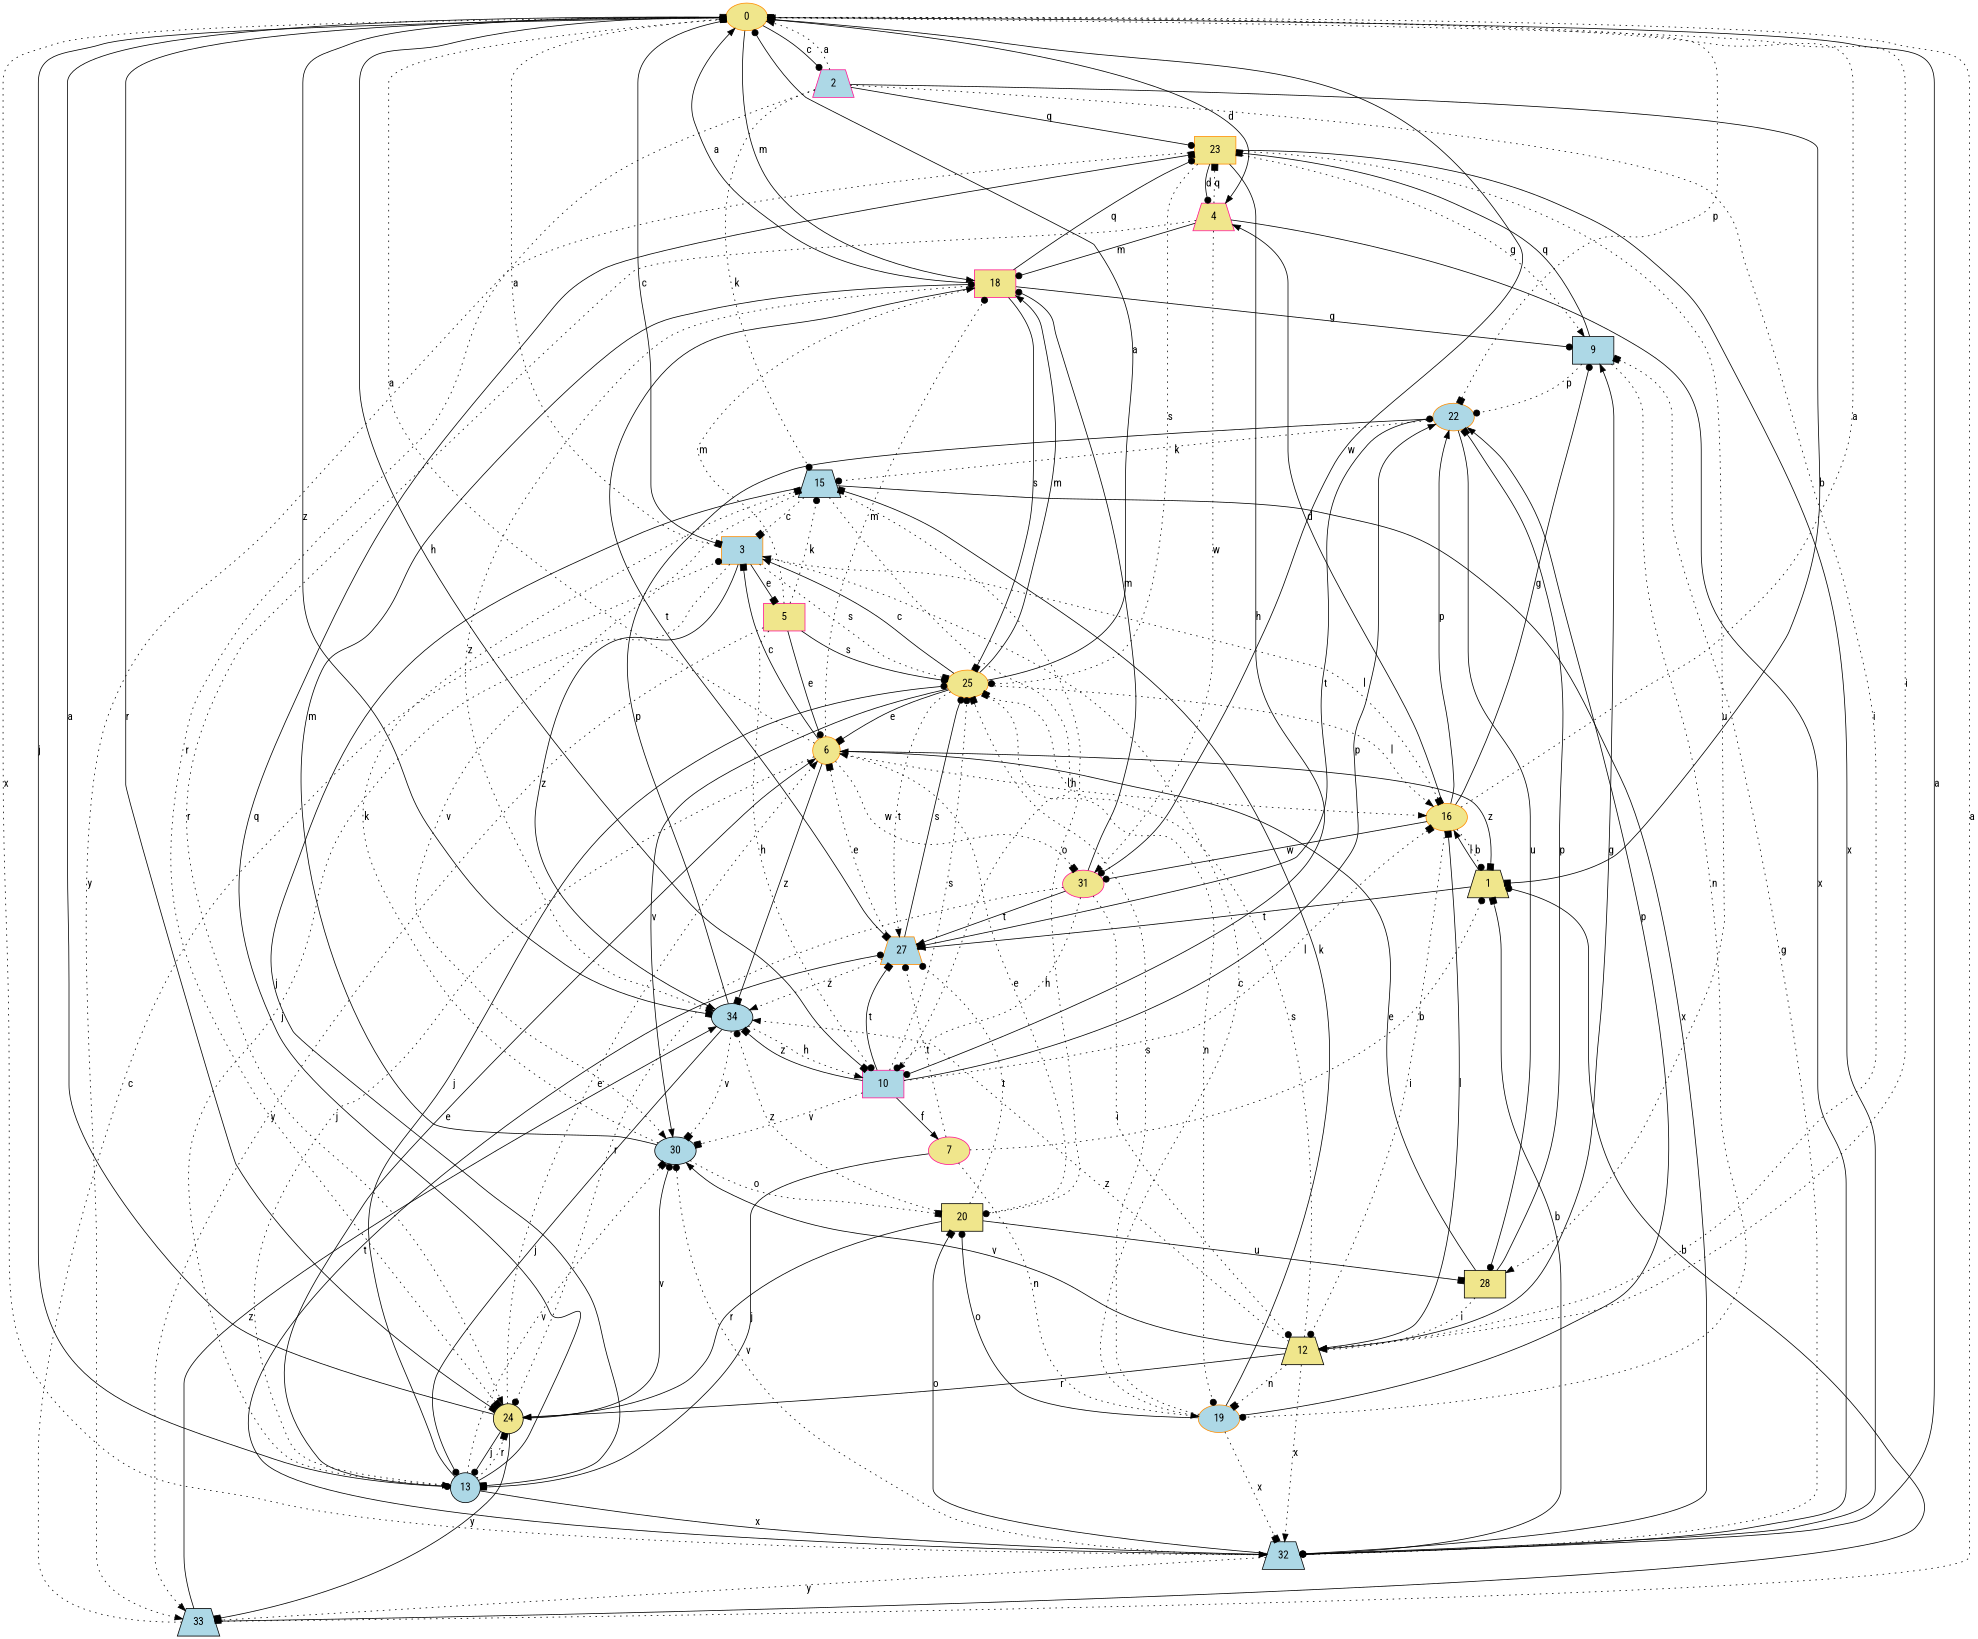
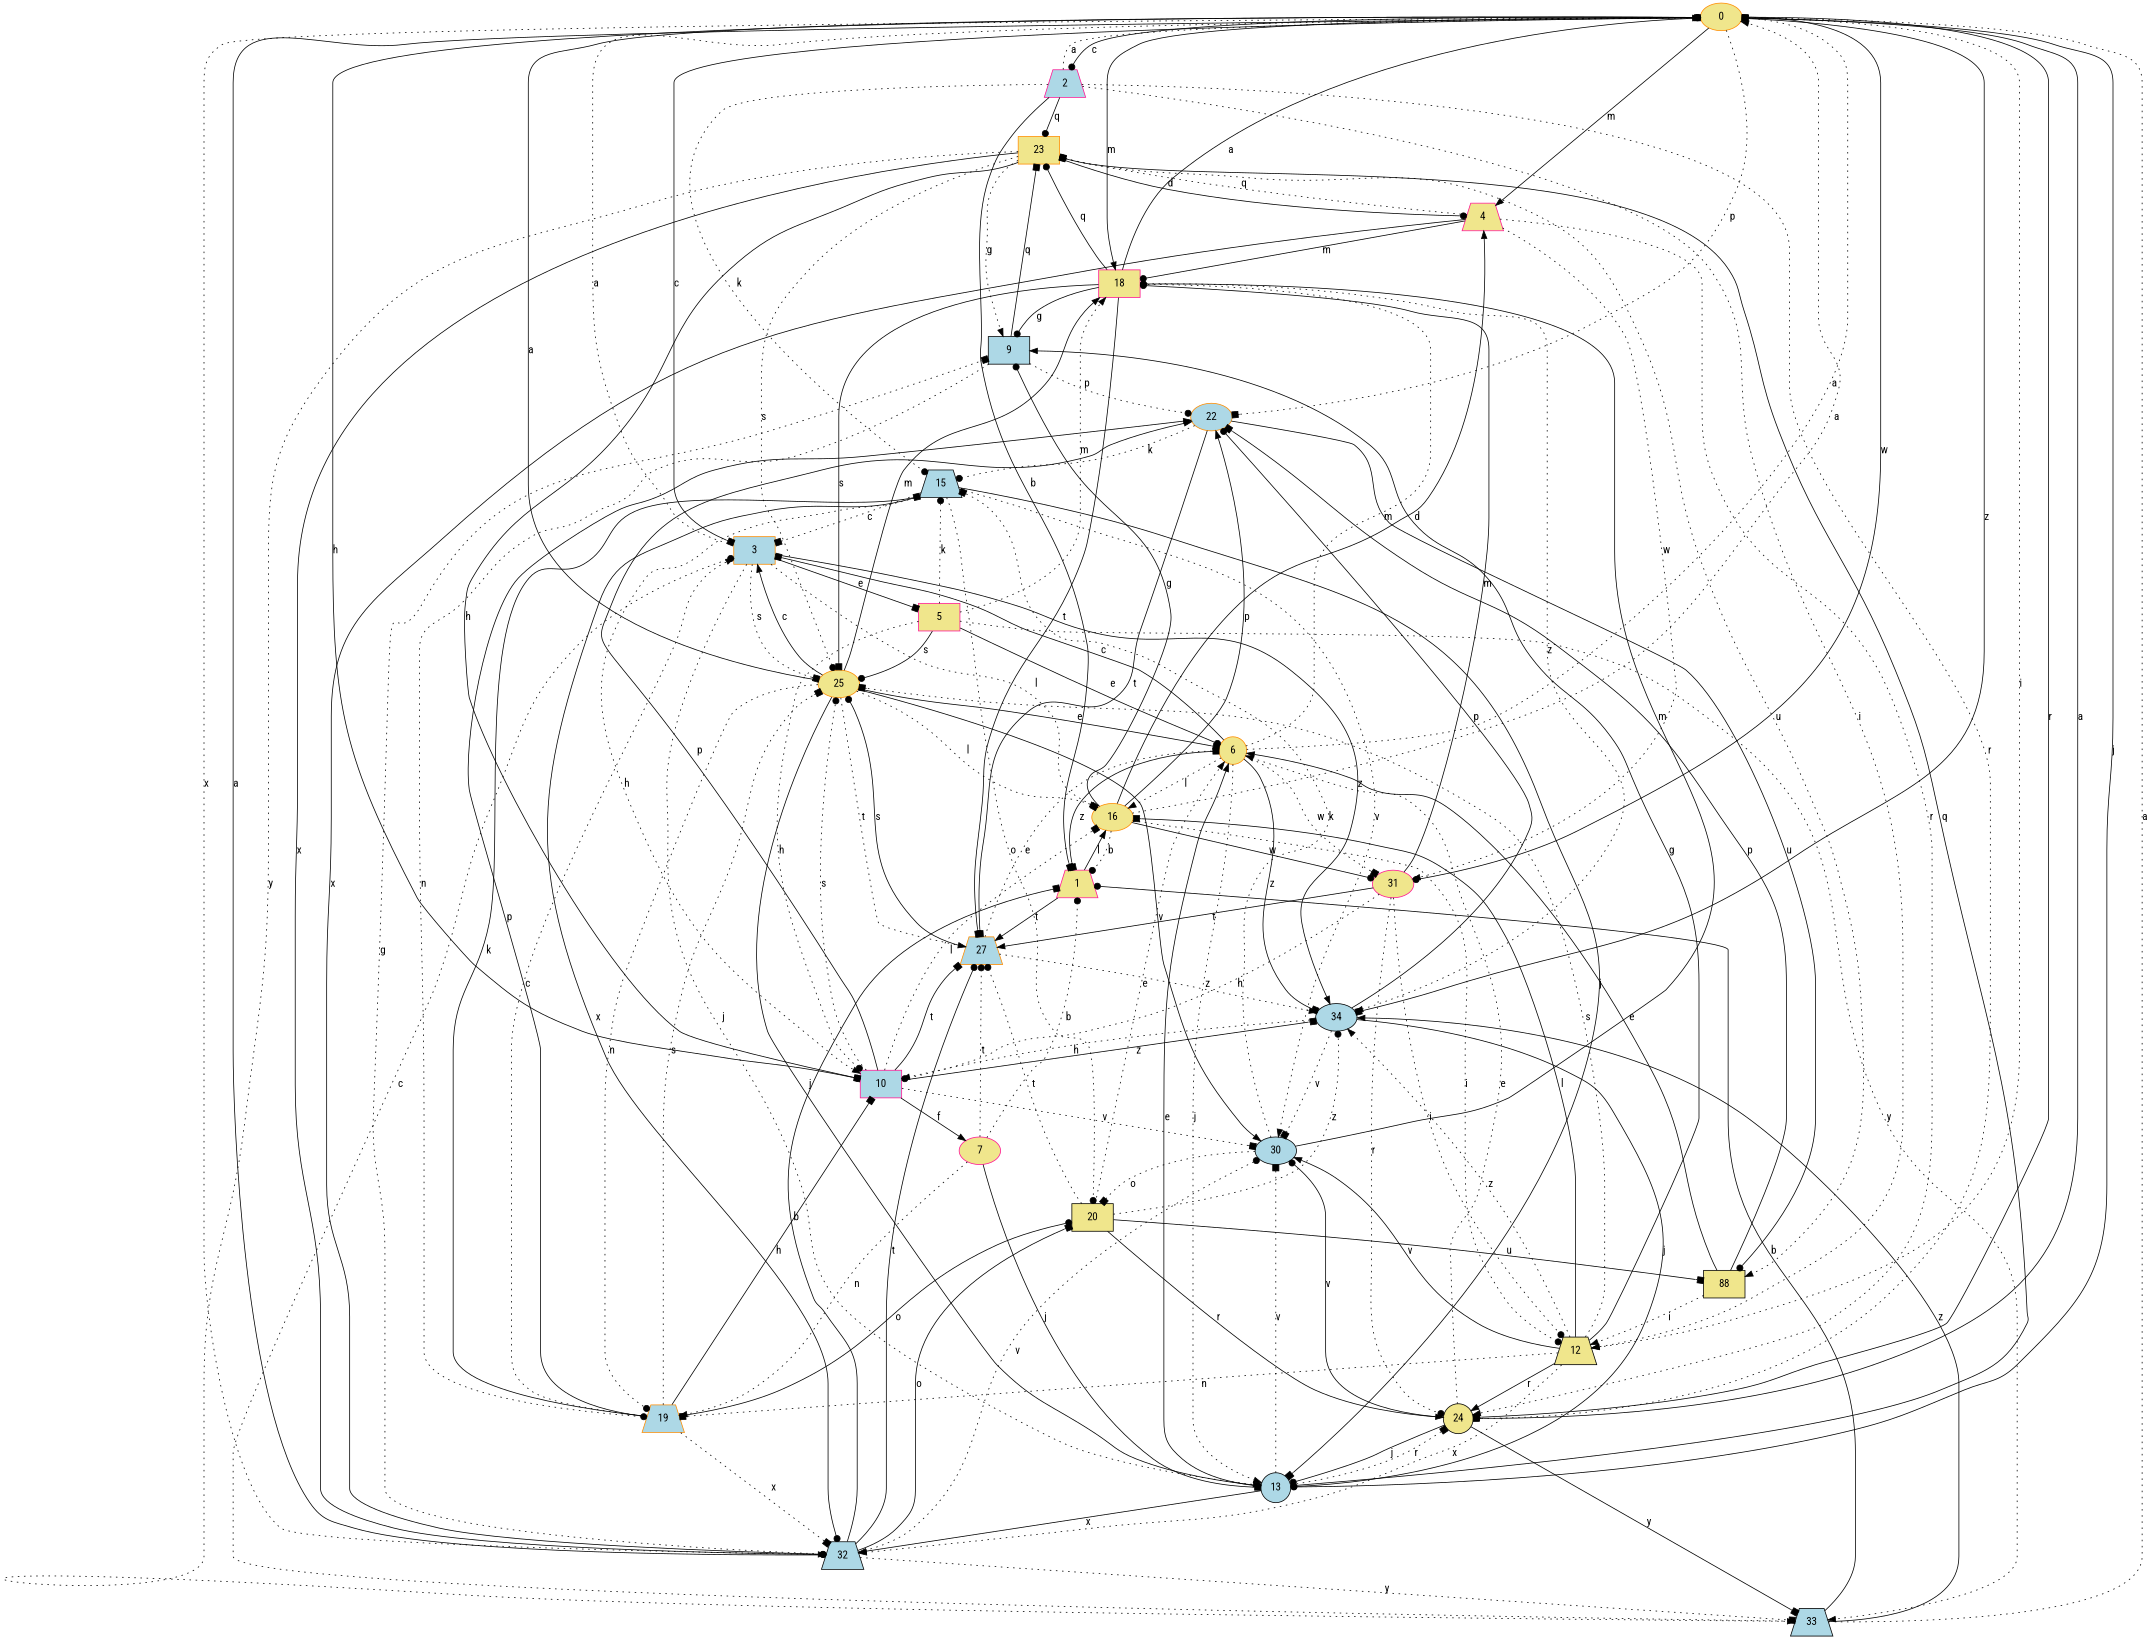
(1231, 117) -> (1611, 117)
(1488, 884) -> (1077, 884)
(505, 980) -> (862, 1176)
none -> (770, 1255)
(1485, 1284) -> (1724, 1284)
(1219, 1419) -> (663, 1419)
